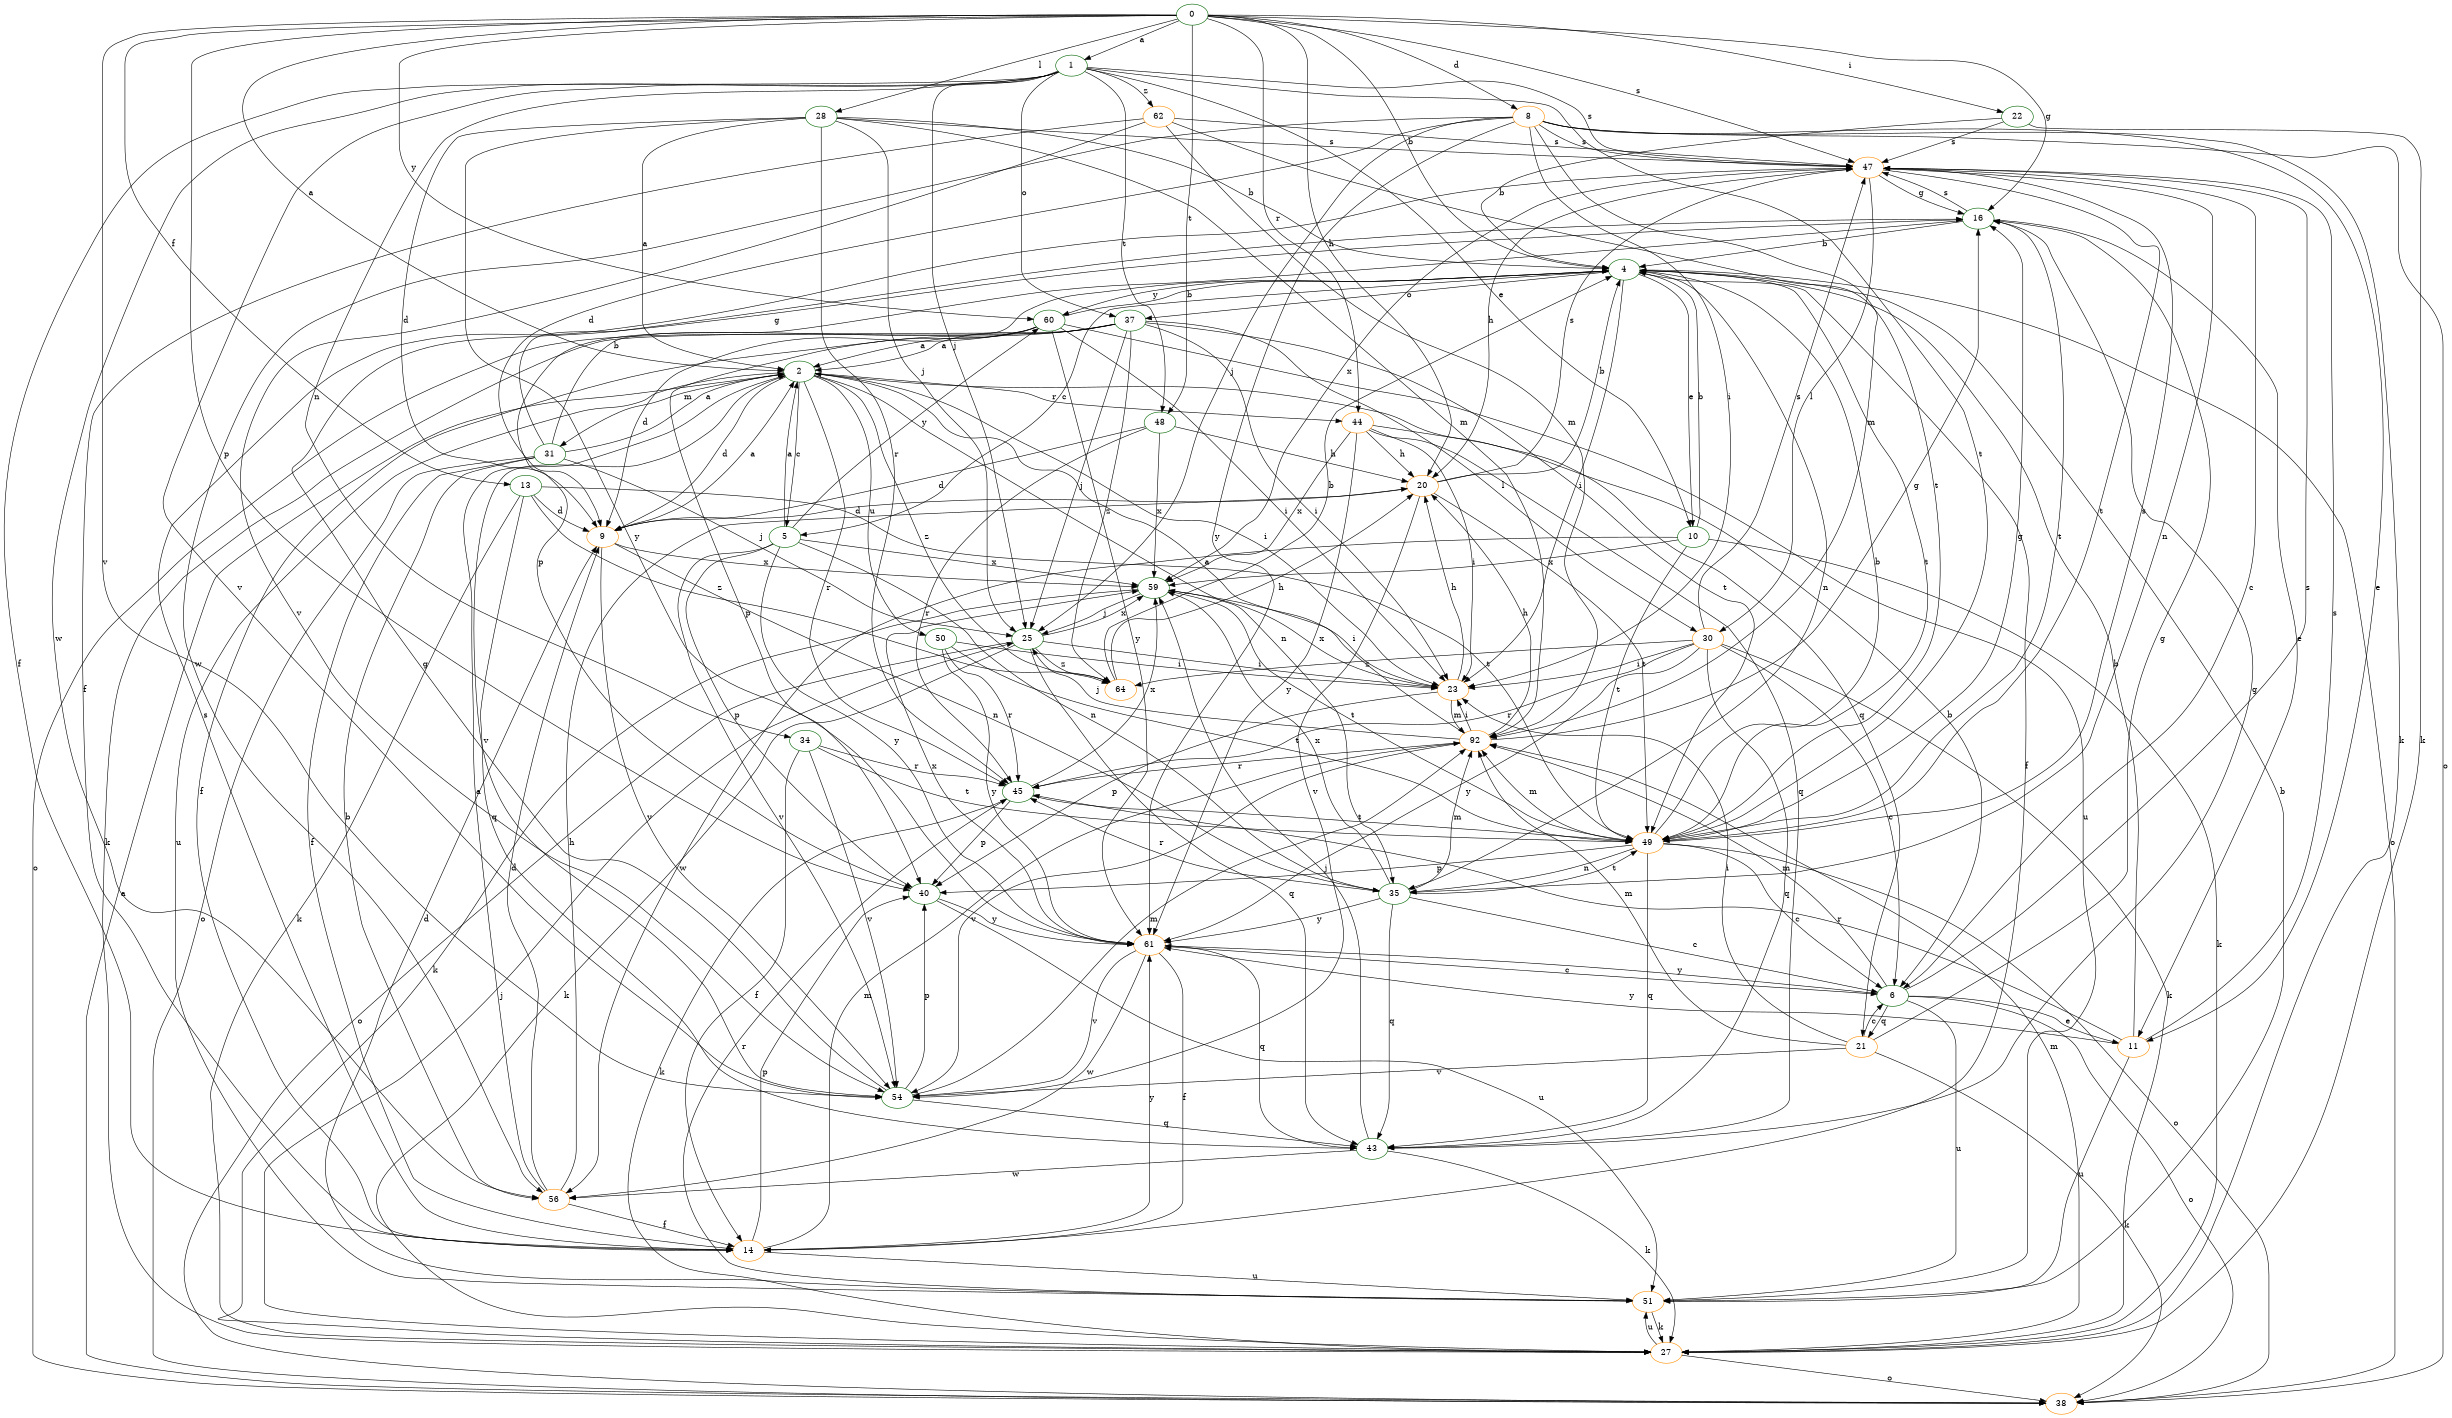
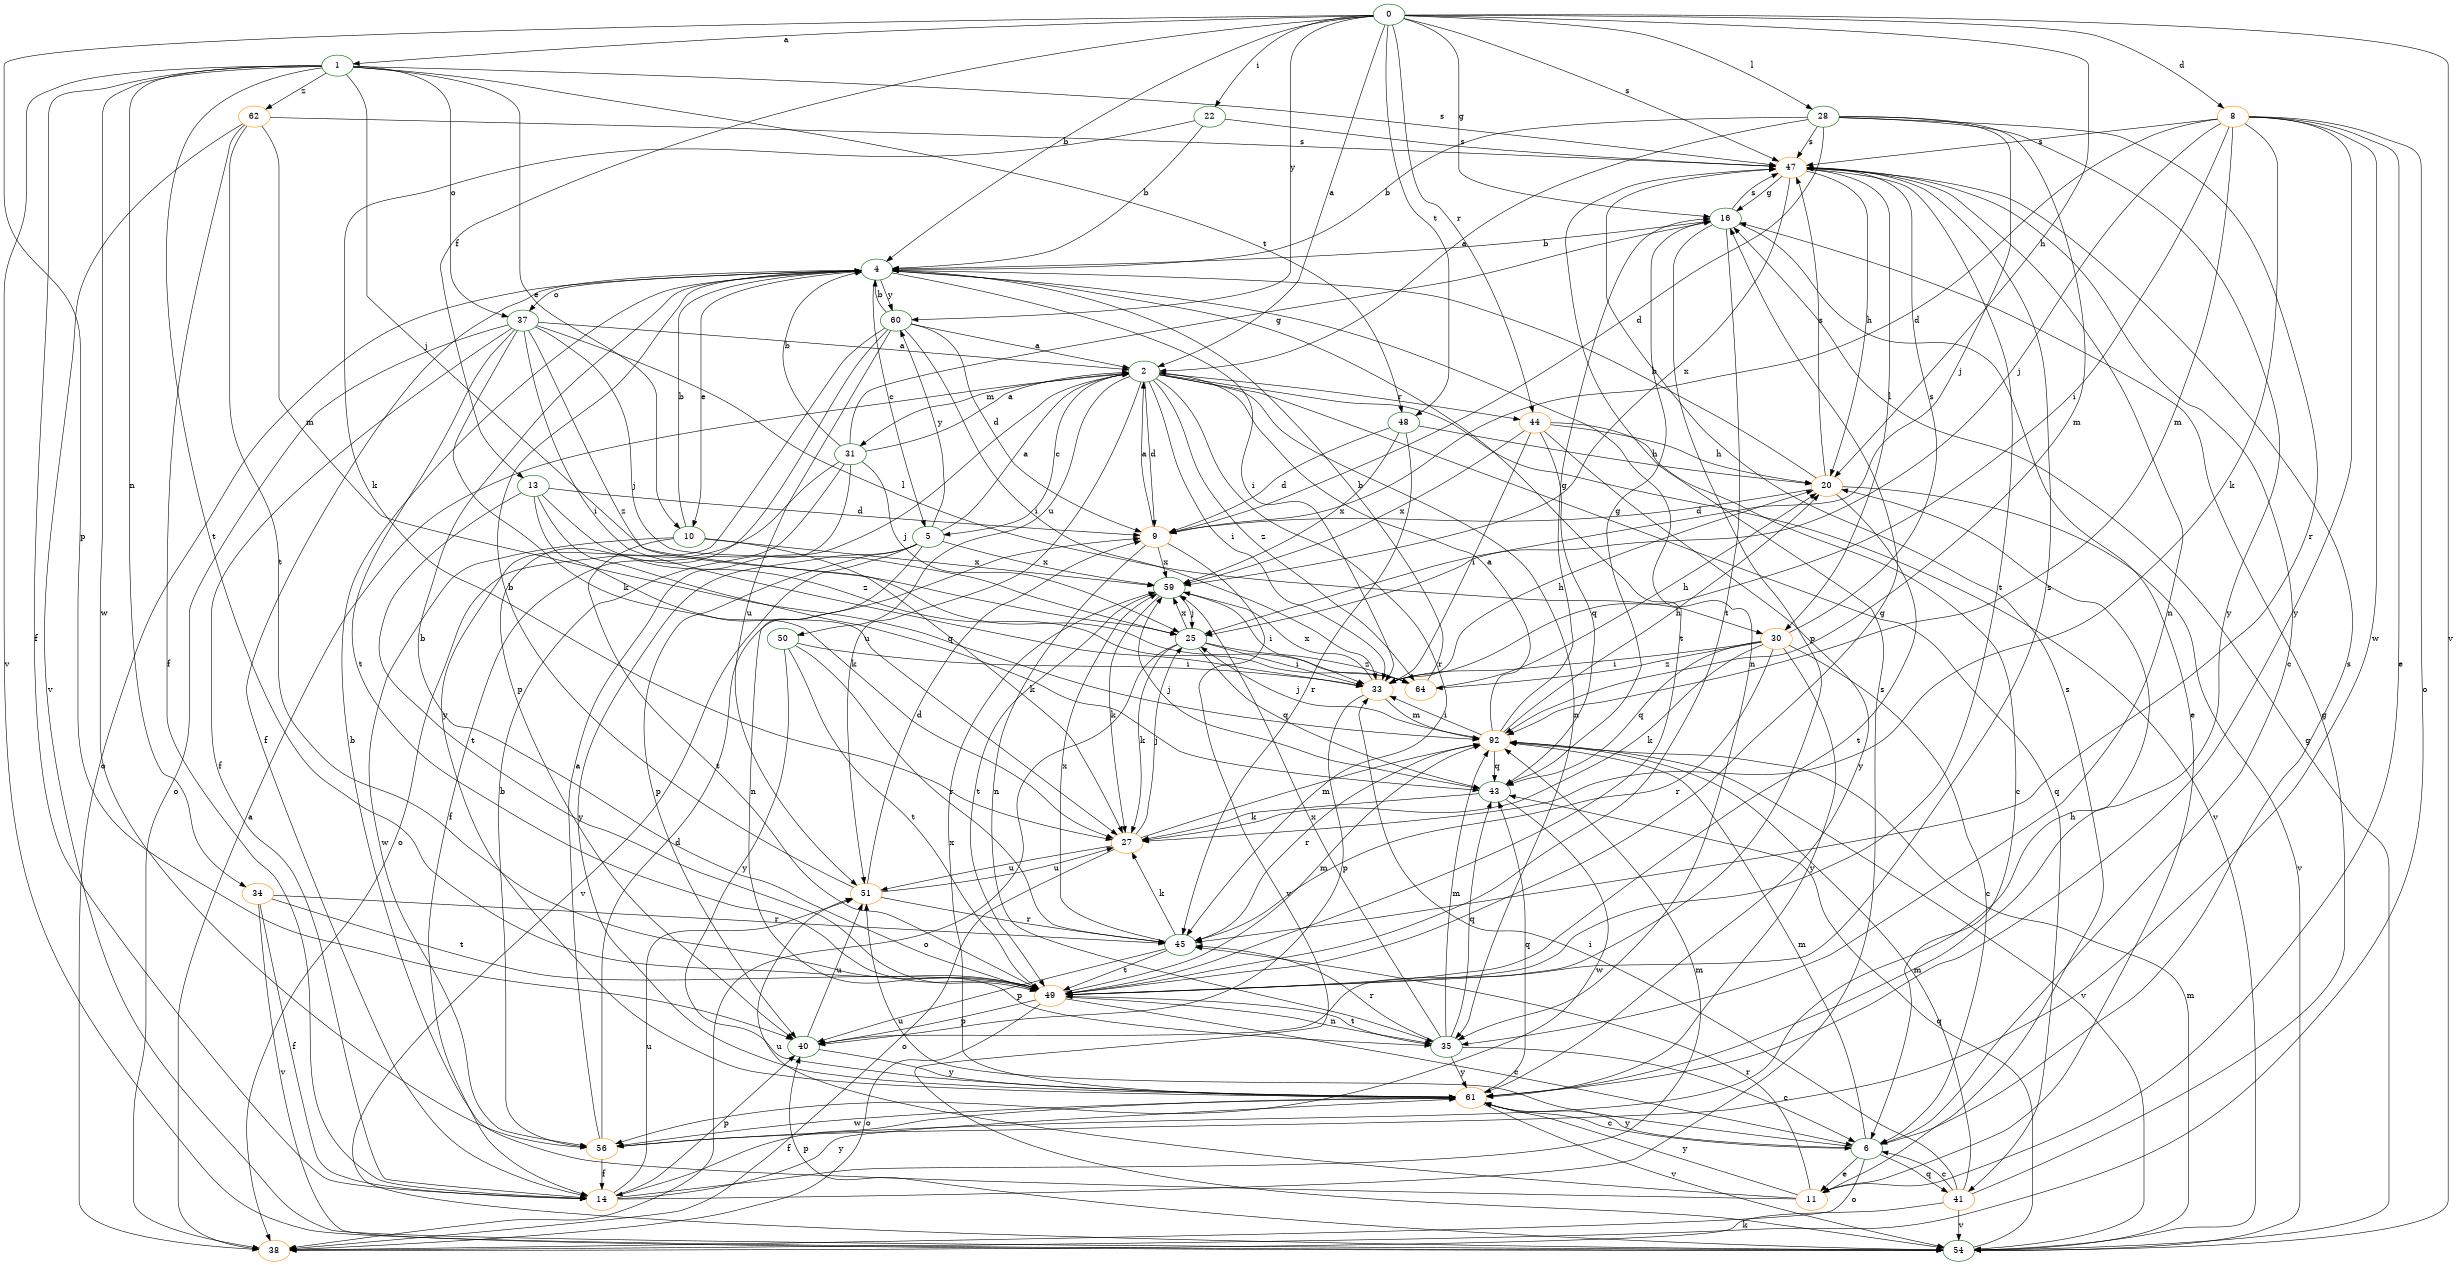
(1453, 690) -> (1377, 690)
(1950, 715) -> (2018, 792)
(805, 741) -> (258, 894)
(1862, 1047) -> (1959, 1200)
(1642, 1105) -> (1495, 763)
(1661, 1327) -> (1057, 868)
